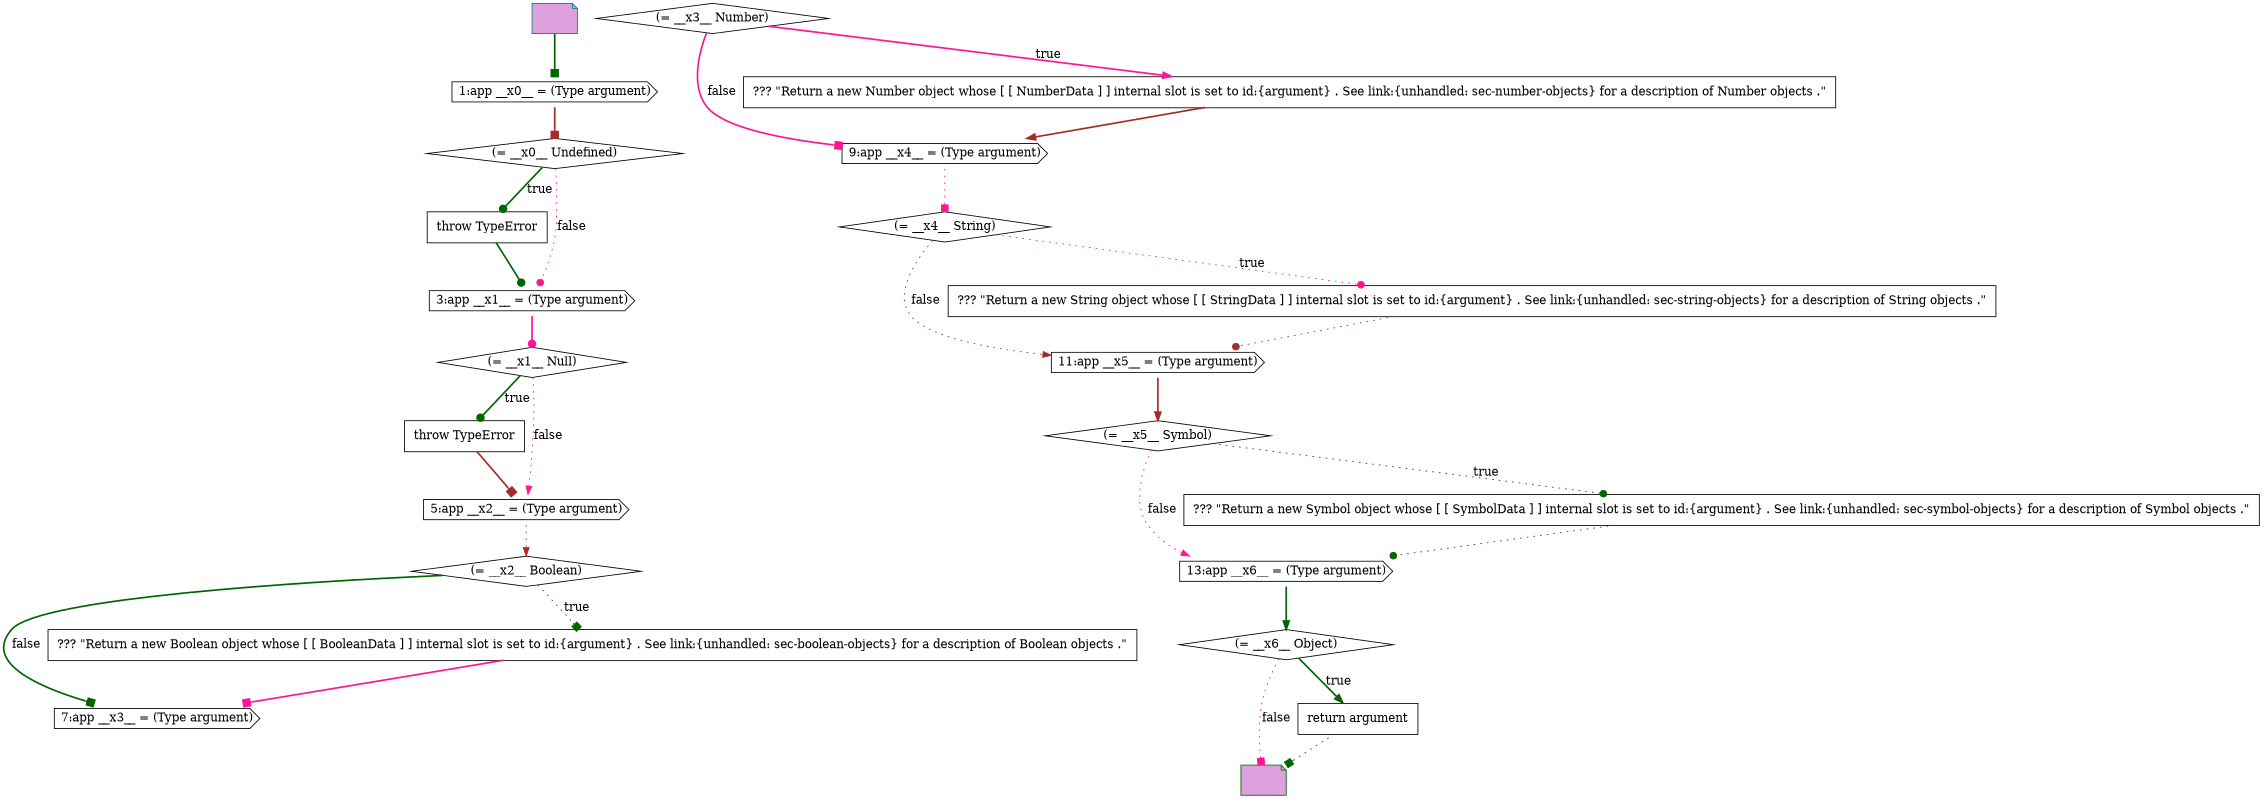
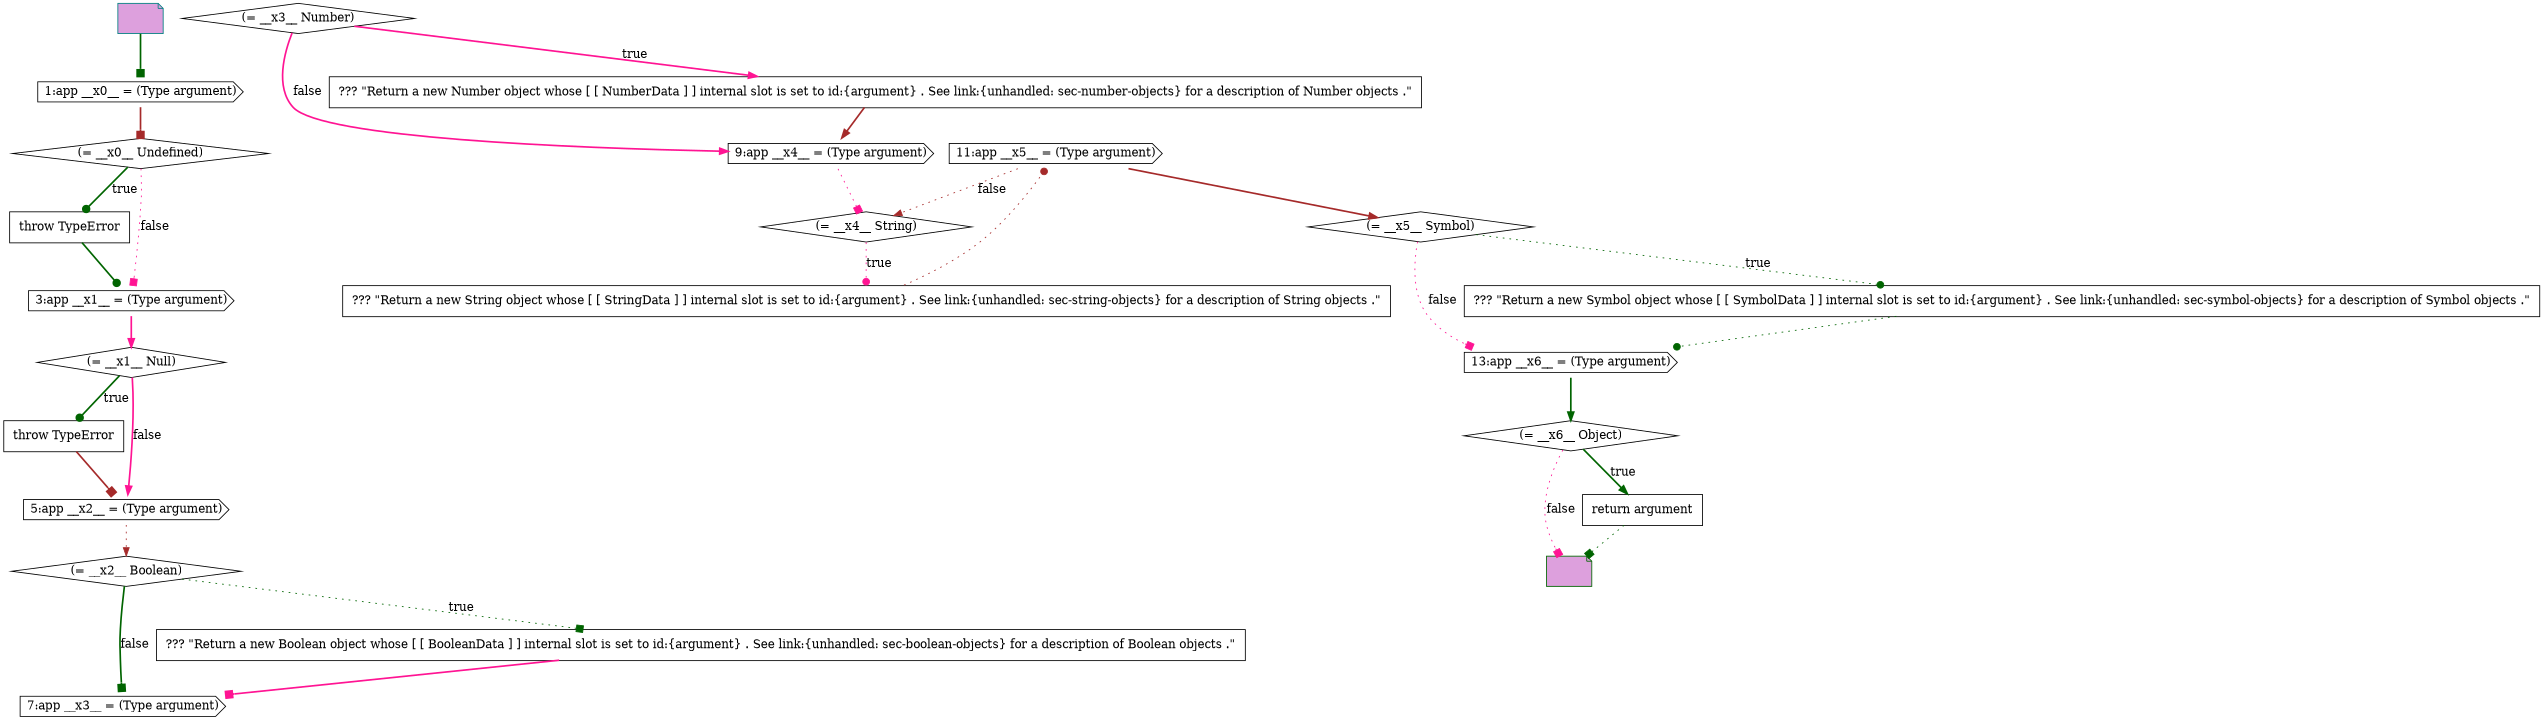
(731, 122) -> (465, 140)
(556, 225) -> (140, 223)
(532, 328) -> (131, 327)
(934, 331) -> (960, 191)
(533, 432) -> (133, 432)
(1141, 509) -> (1421, 303)
